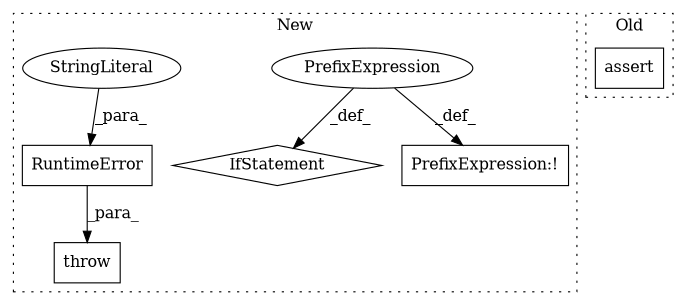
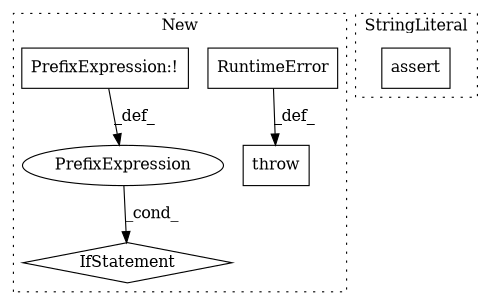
(629, 26) -> (416, 26)
(102, 68) -> none
(424, 113) -> (113, 111)
(351, 117) -> (152, 214)
(113, 214) -> (295, 117)
